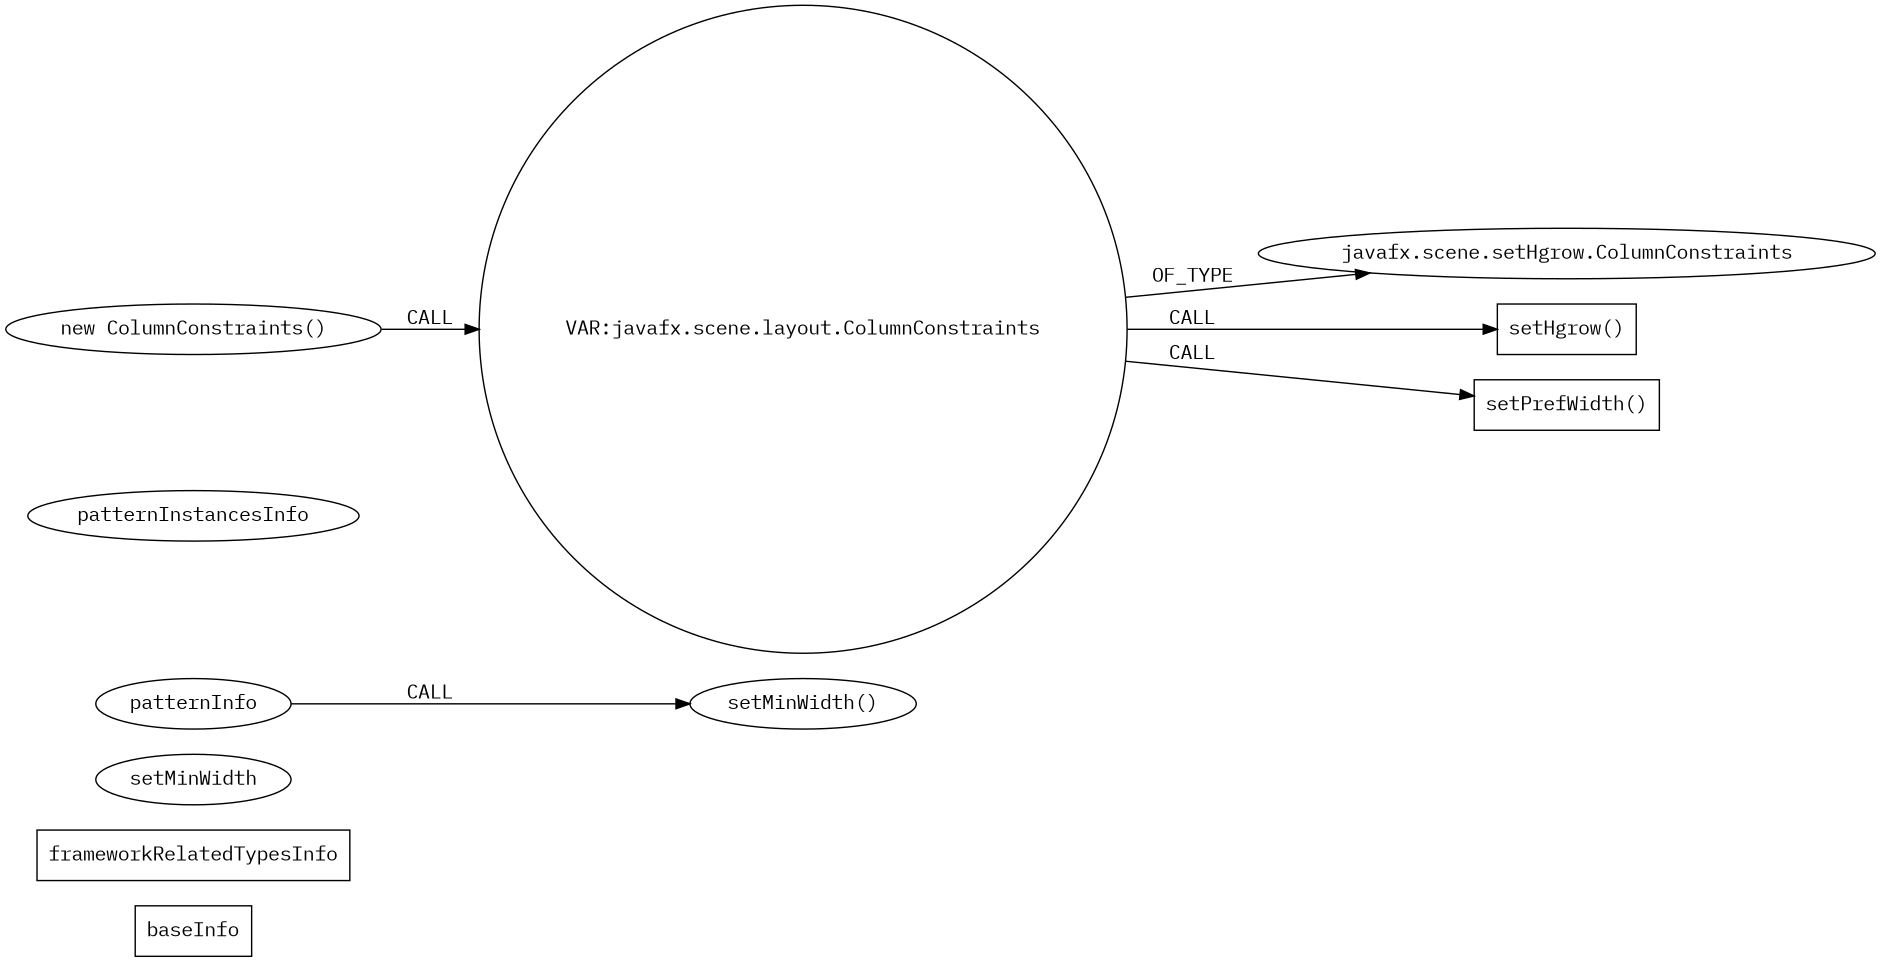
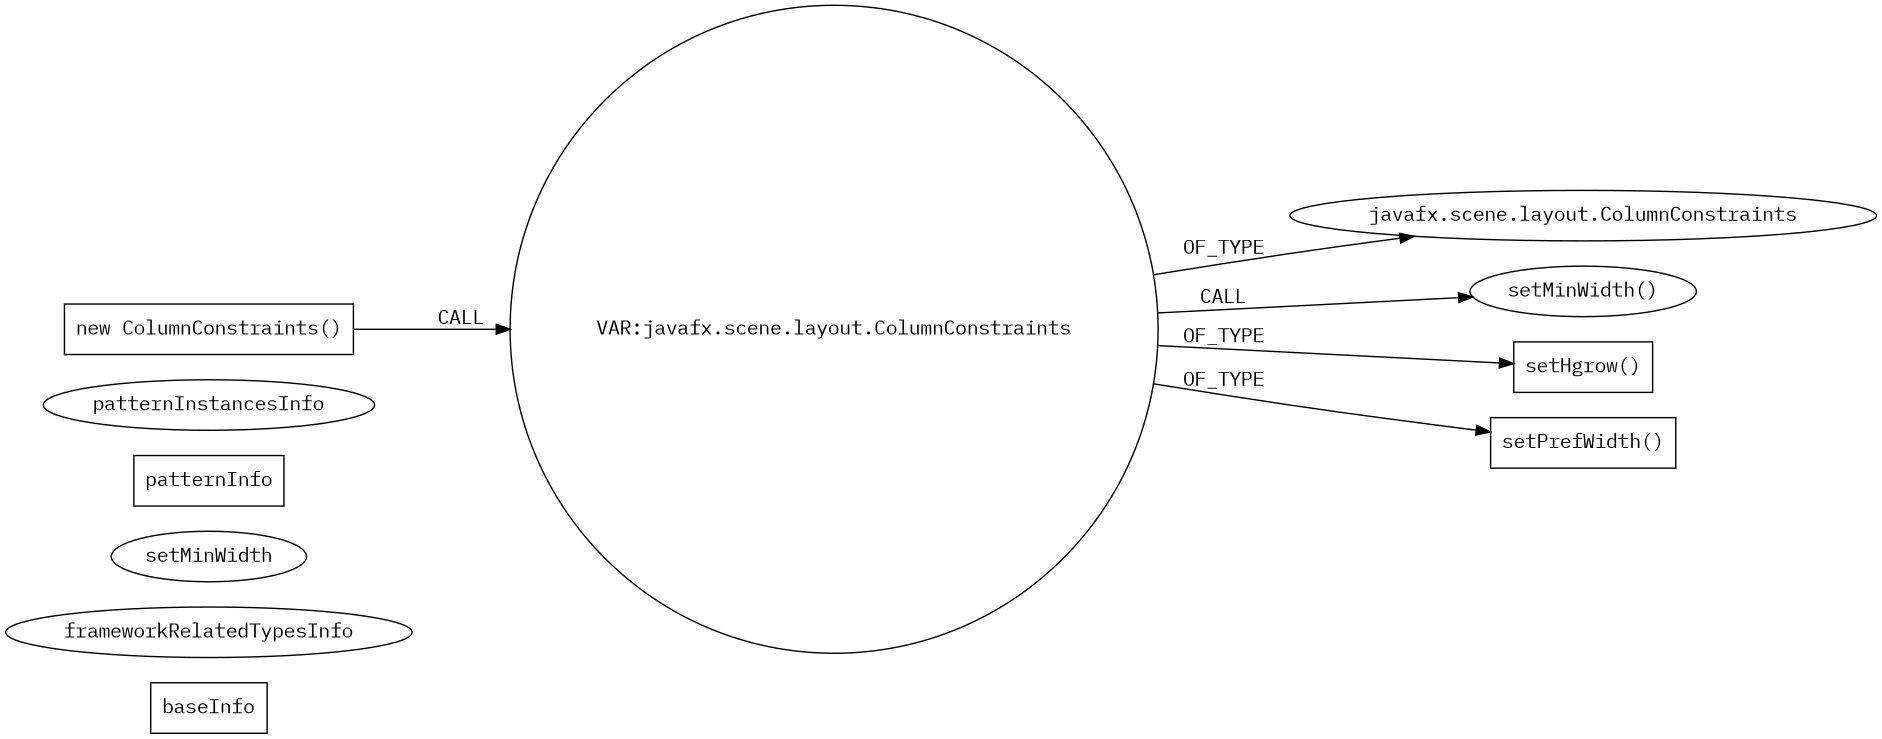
(1567, 254) -> (1583, 216)
(1193, 319) -> (1224, 337)
(193, 329) -> (209, 329)
(1193, 354) -> (1224, 380)
(193, 704) -> (209, 481)
(483, 704) -> (1308, 305)
(193, 855) -> (209, 632)
